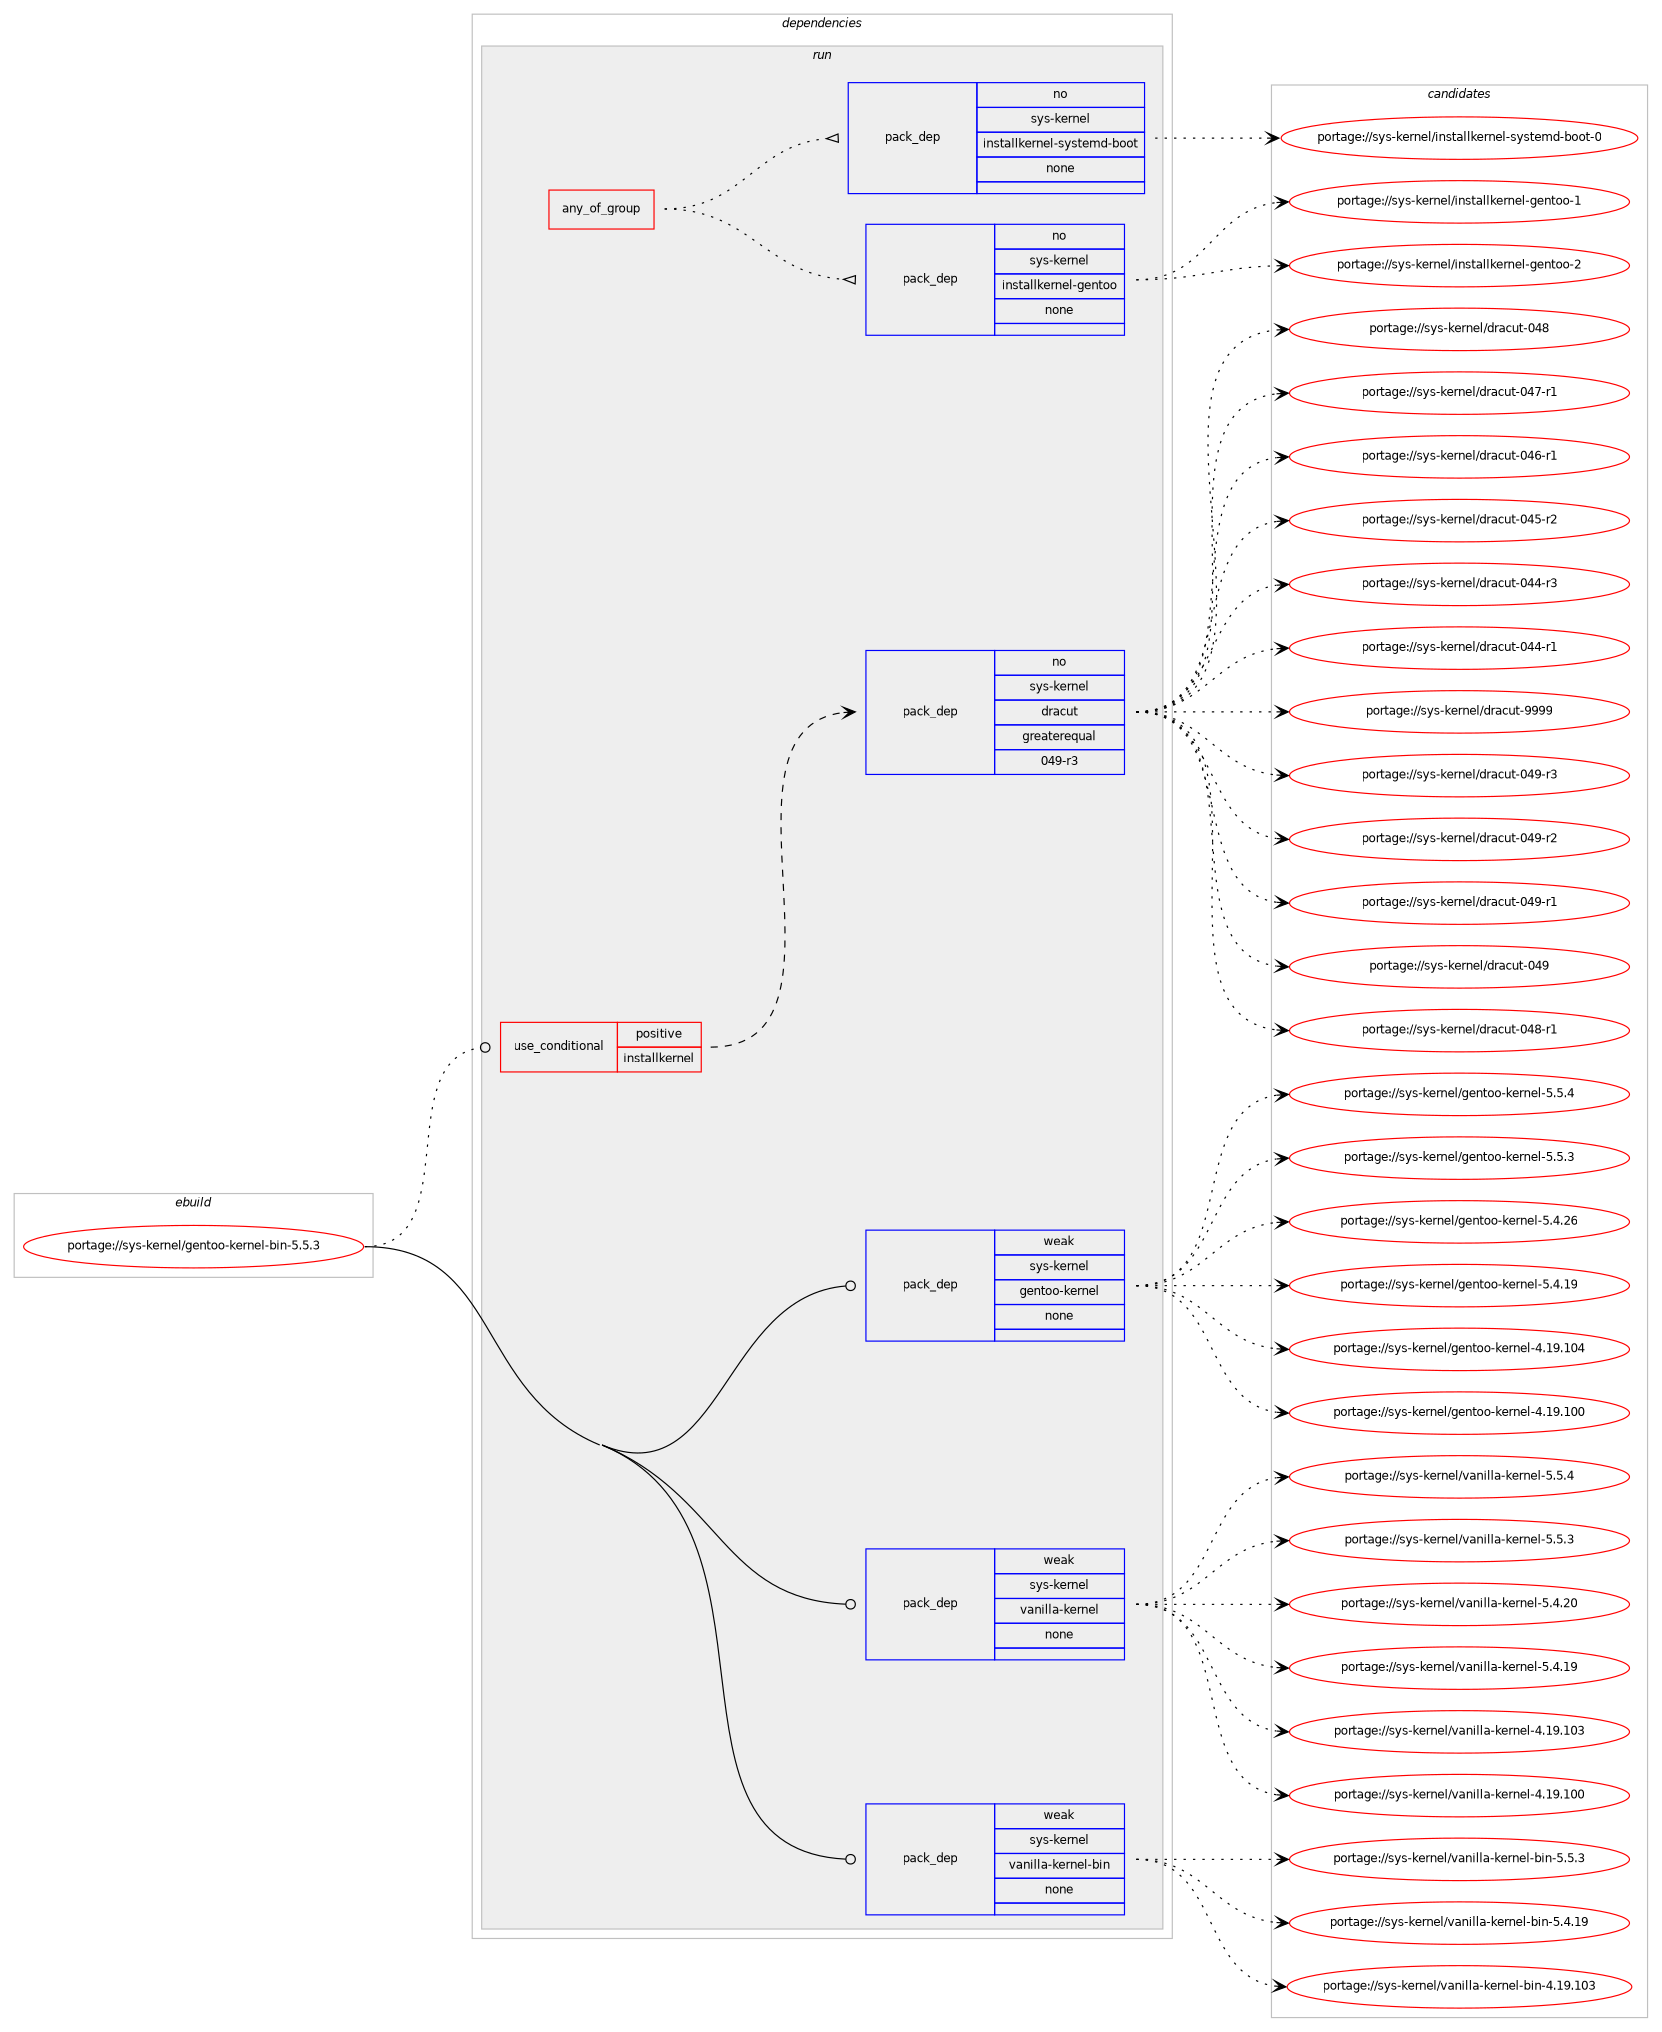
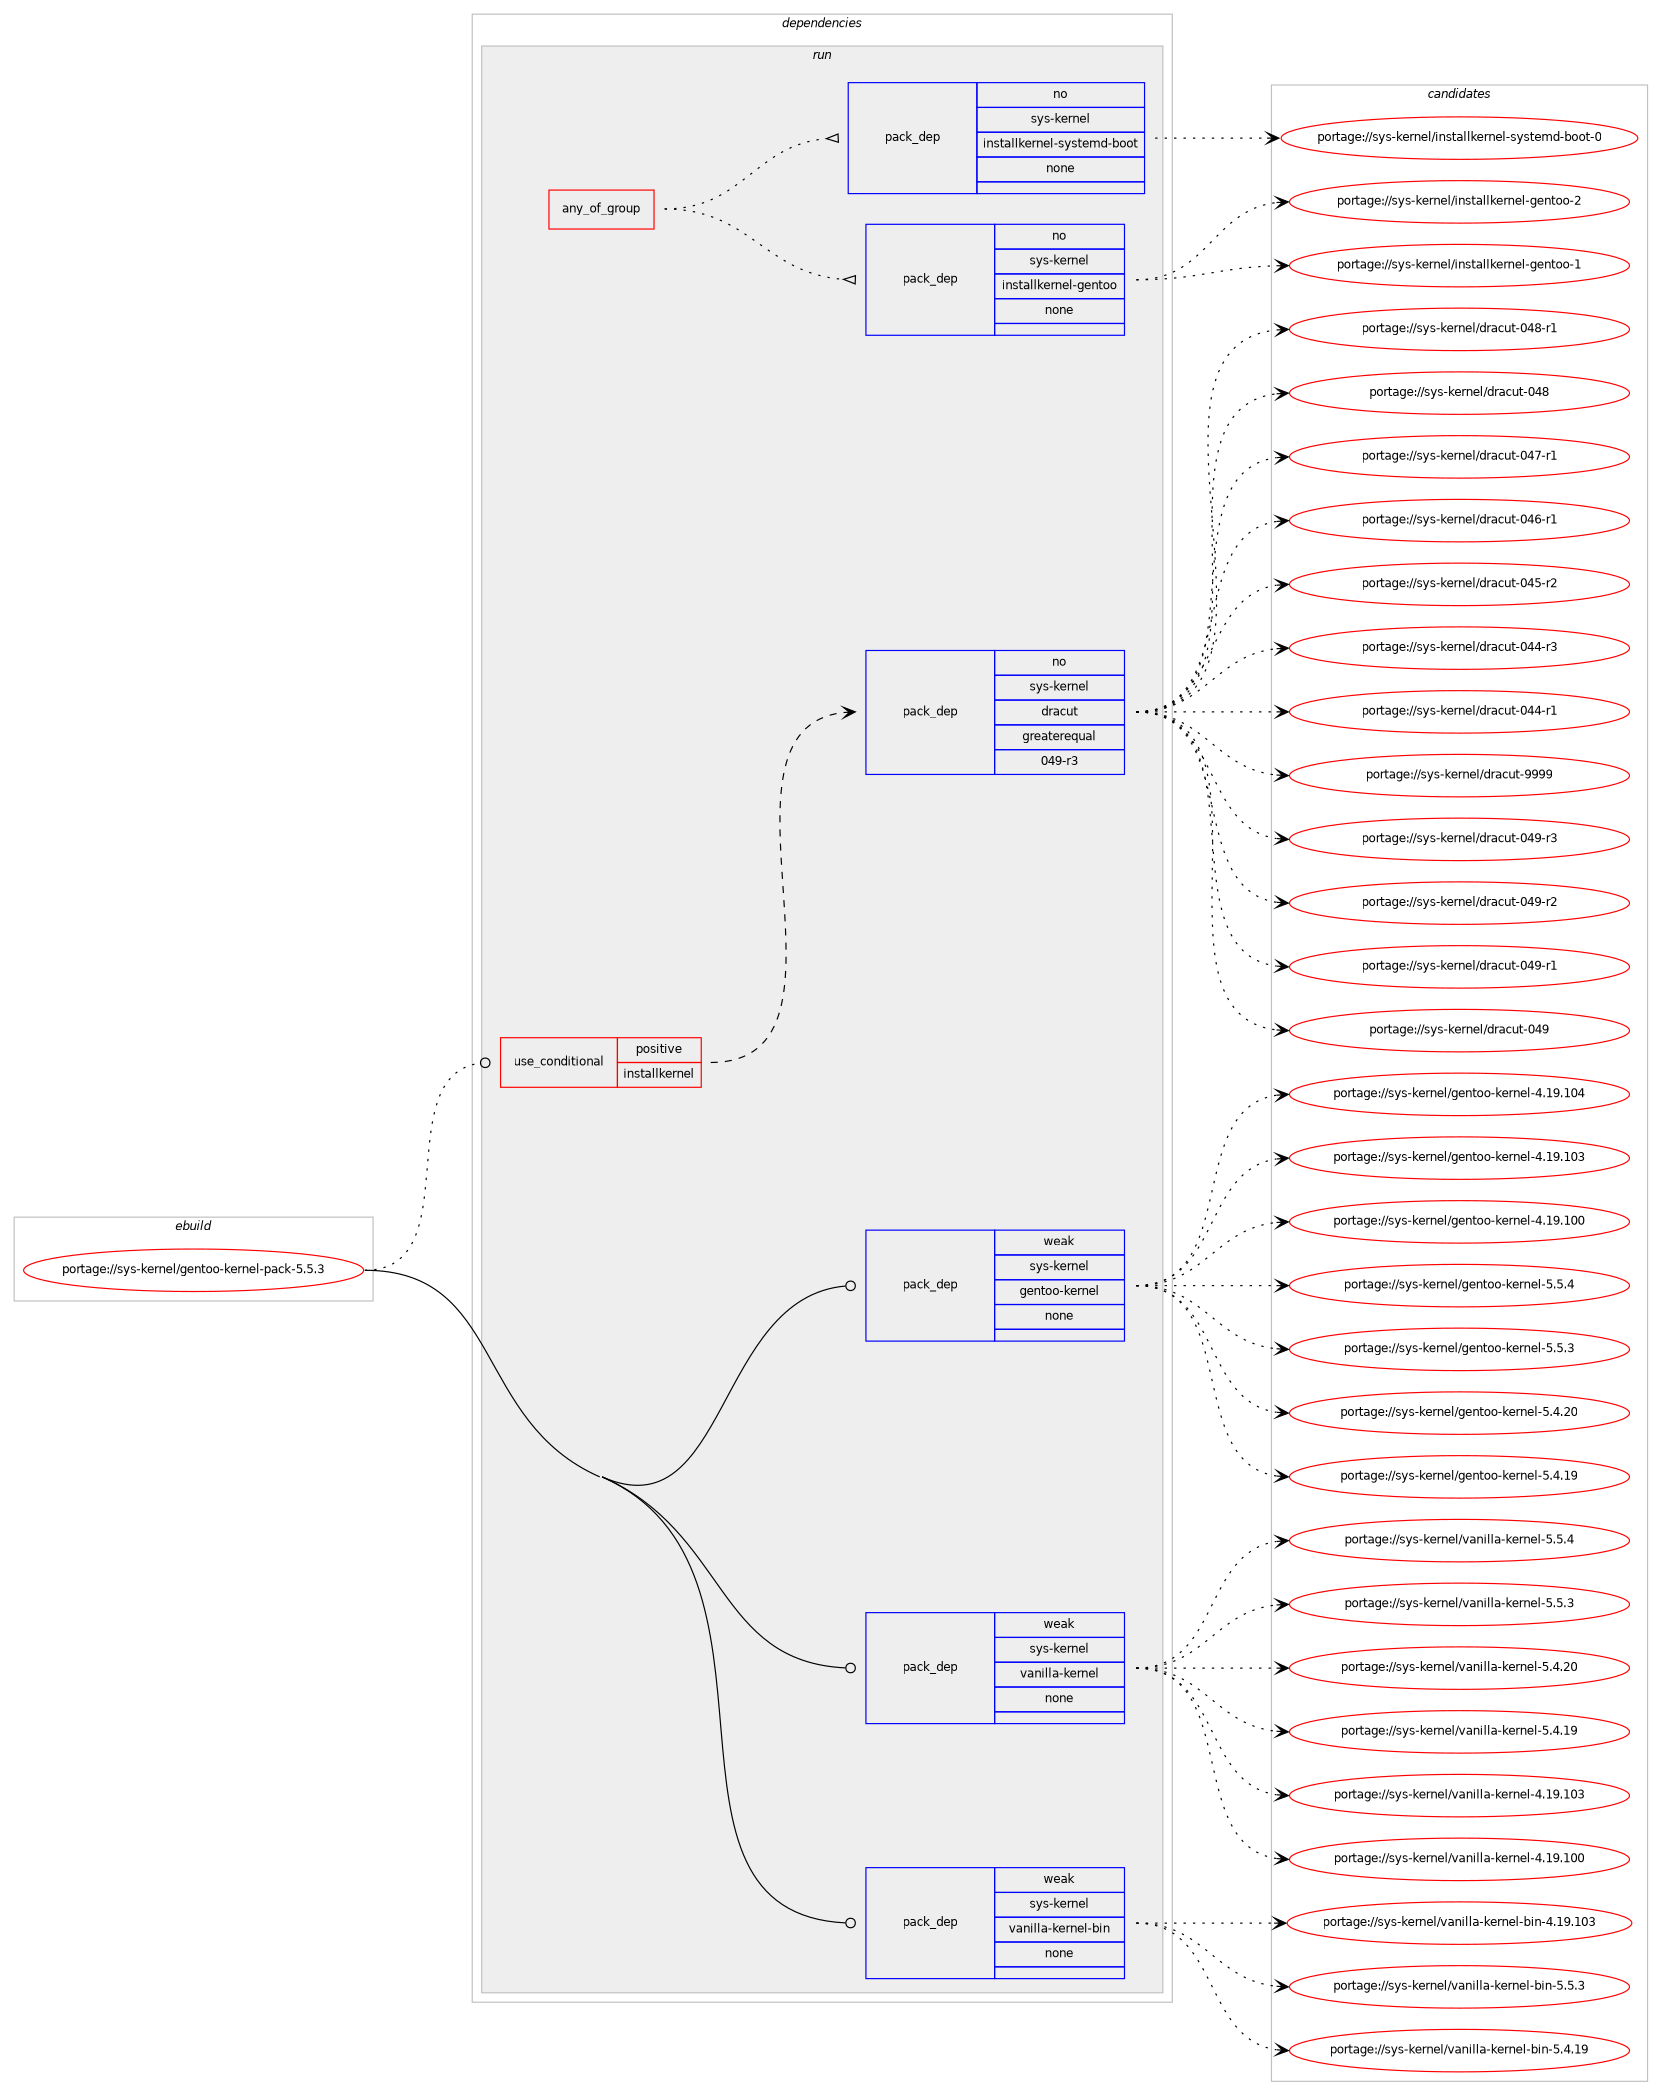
none -> (1460, 1158)
(1460, 1222) -> (1460, 1413)
(194, 1247) -> (194, 1270)
